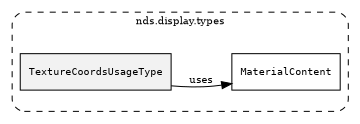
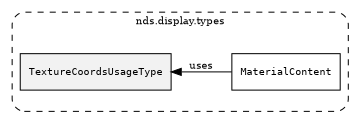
(196, 87) -> (207, 72)
